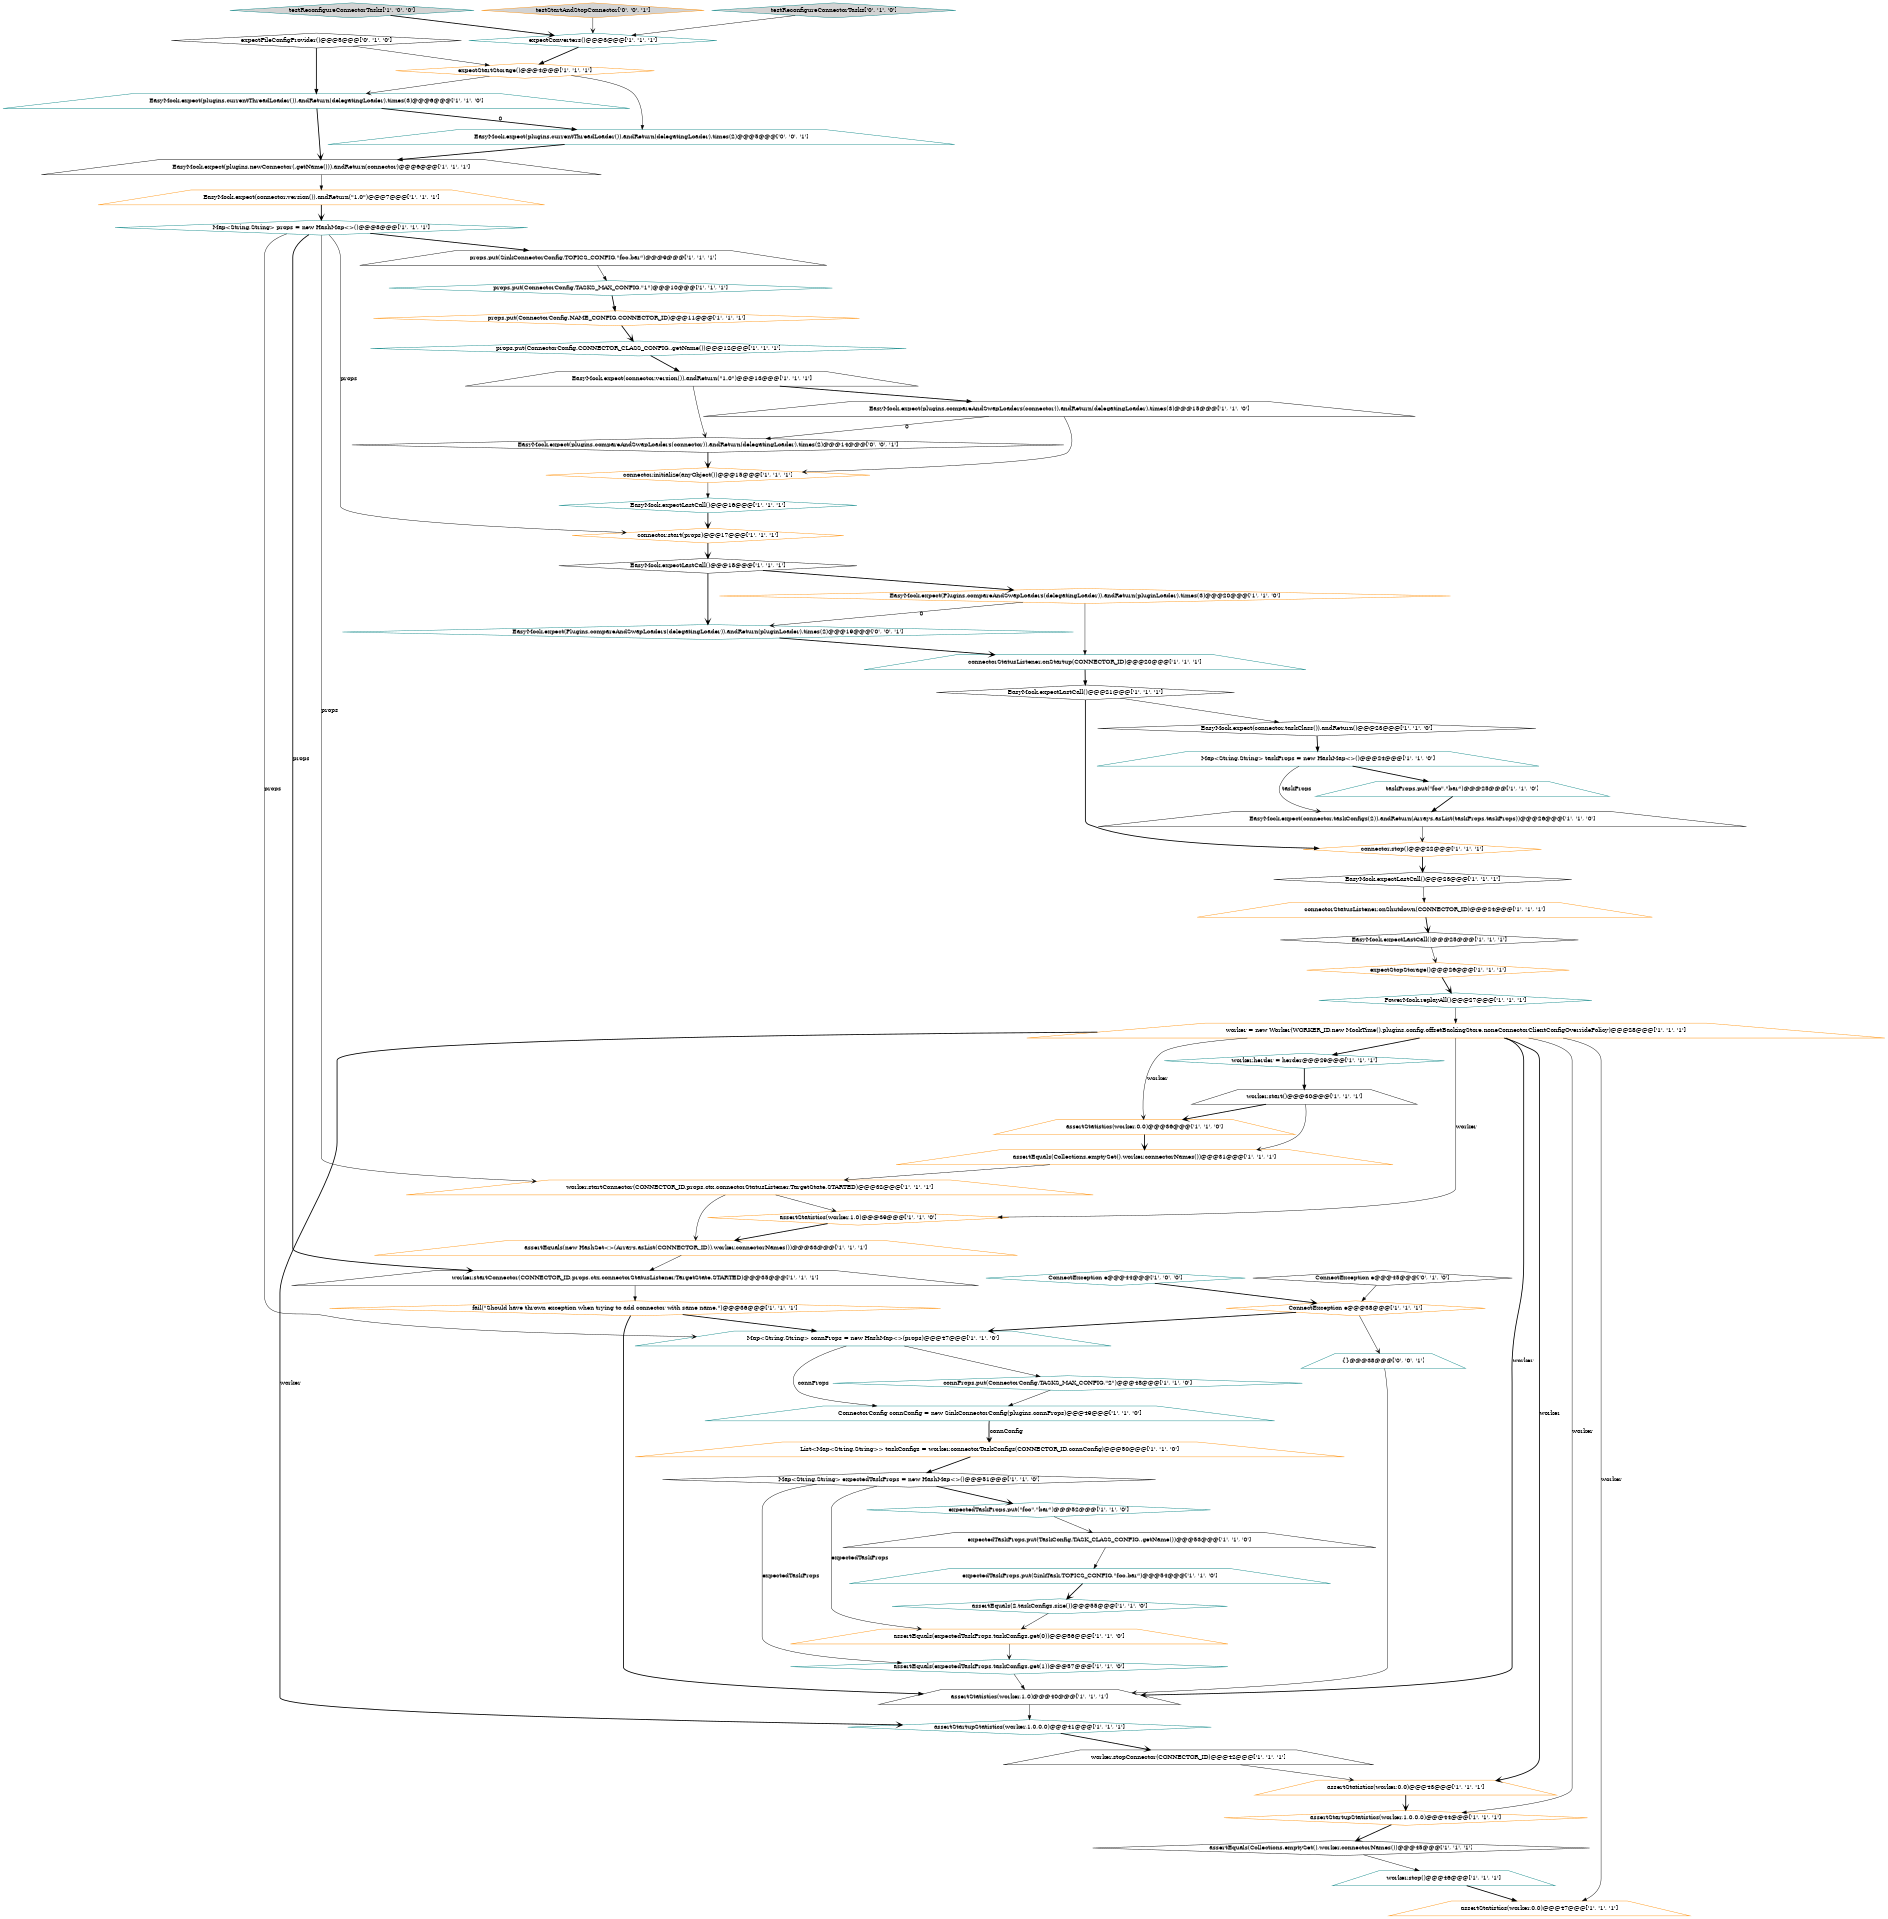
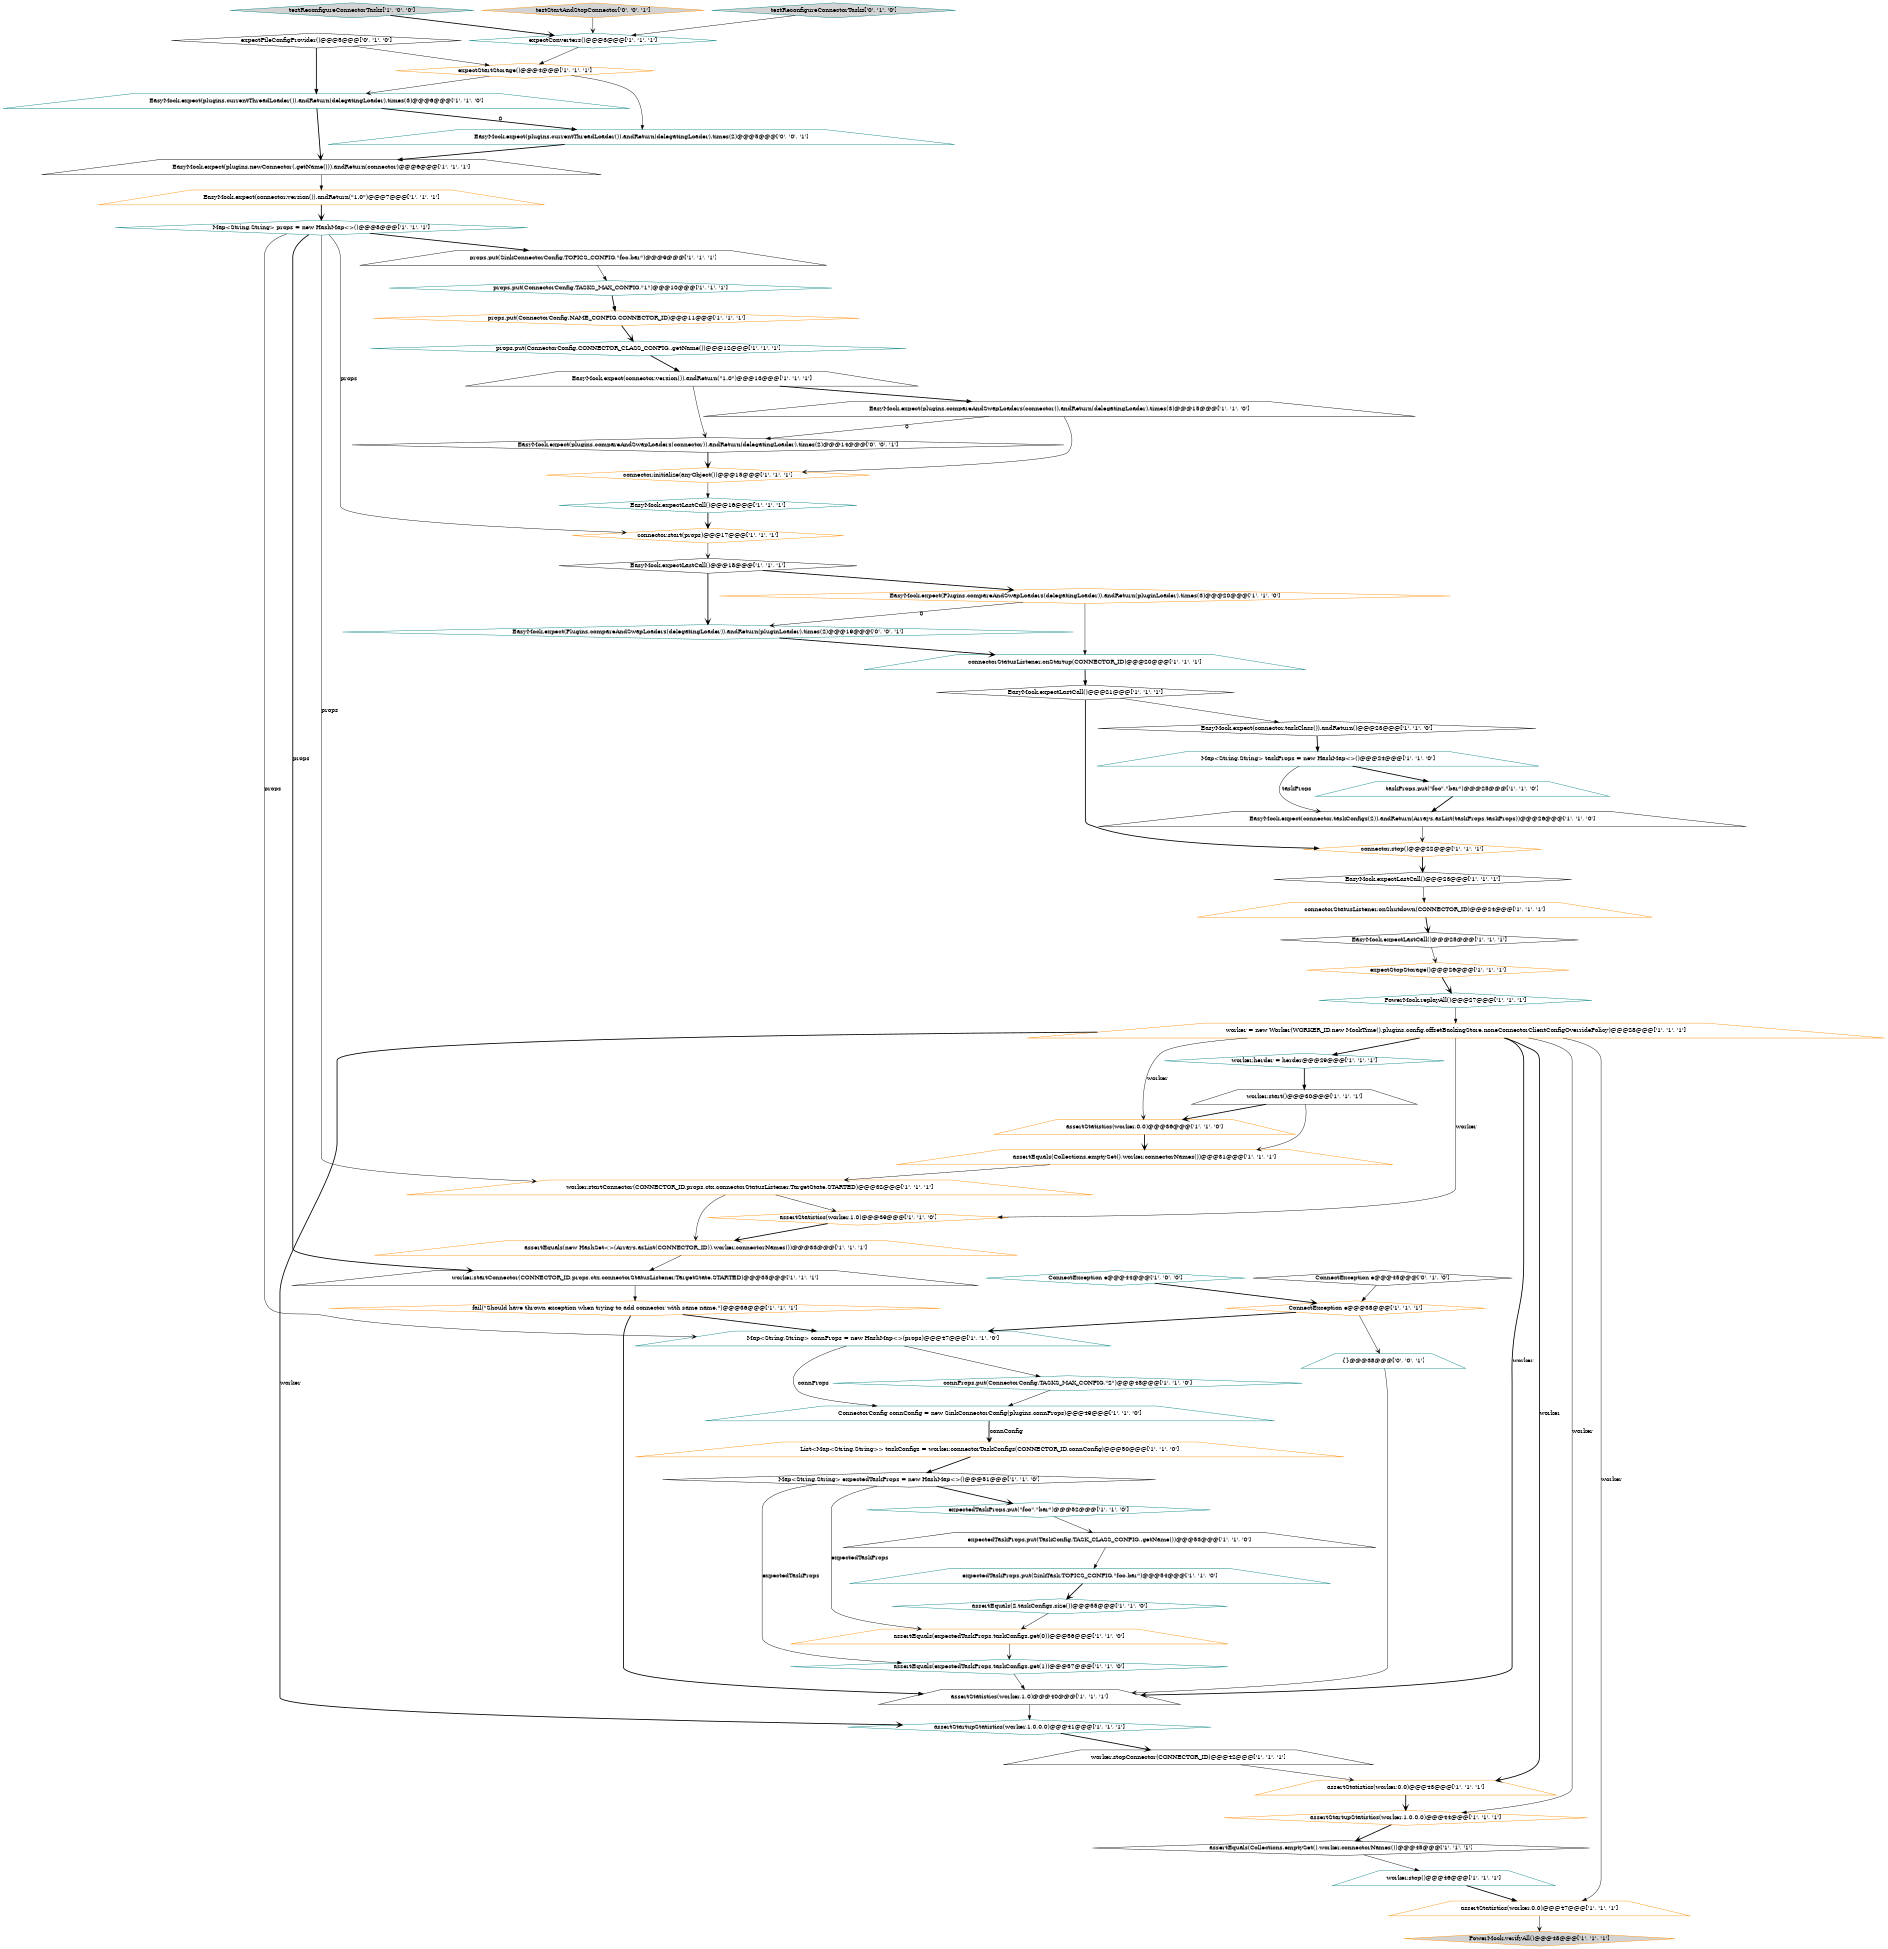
(561, 55) -> (561, 55)
(708, 549) -> (708, 549)
none -> (1539, 1939)
